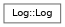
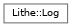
(32, 13) -> (36, 13)
